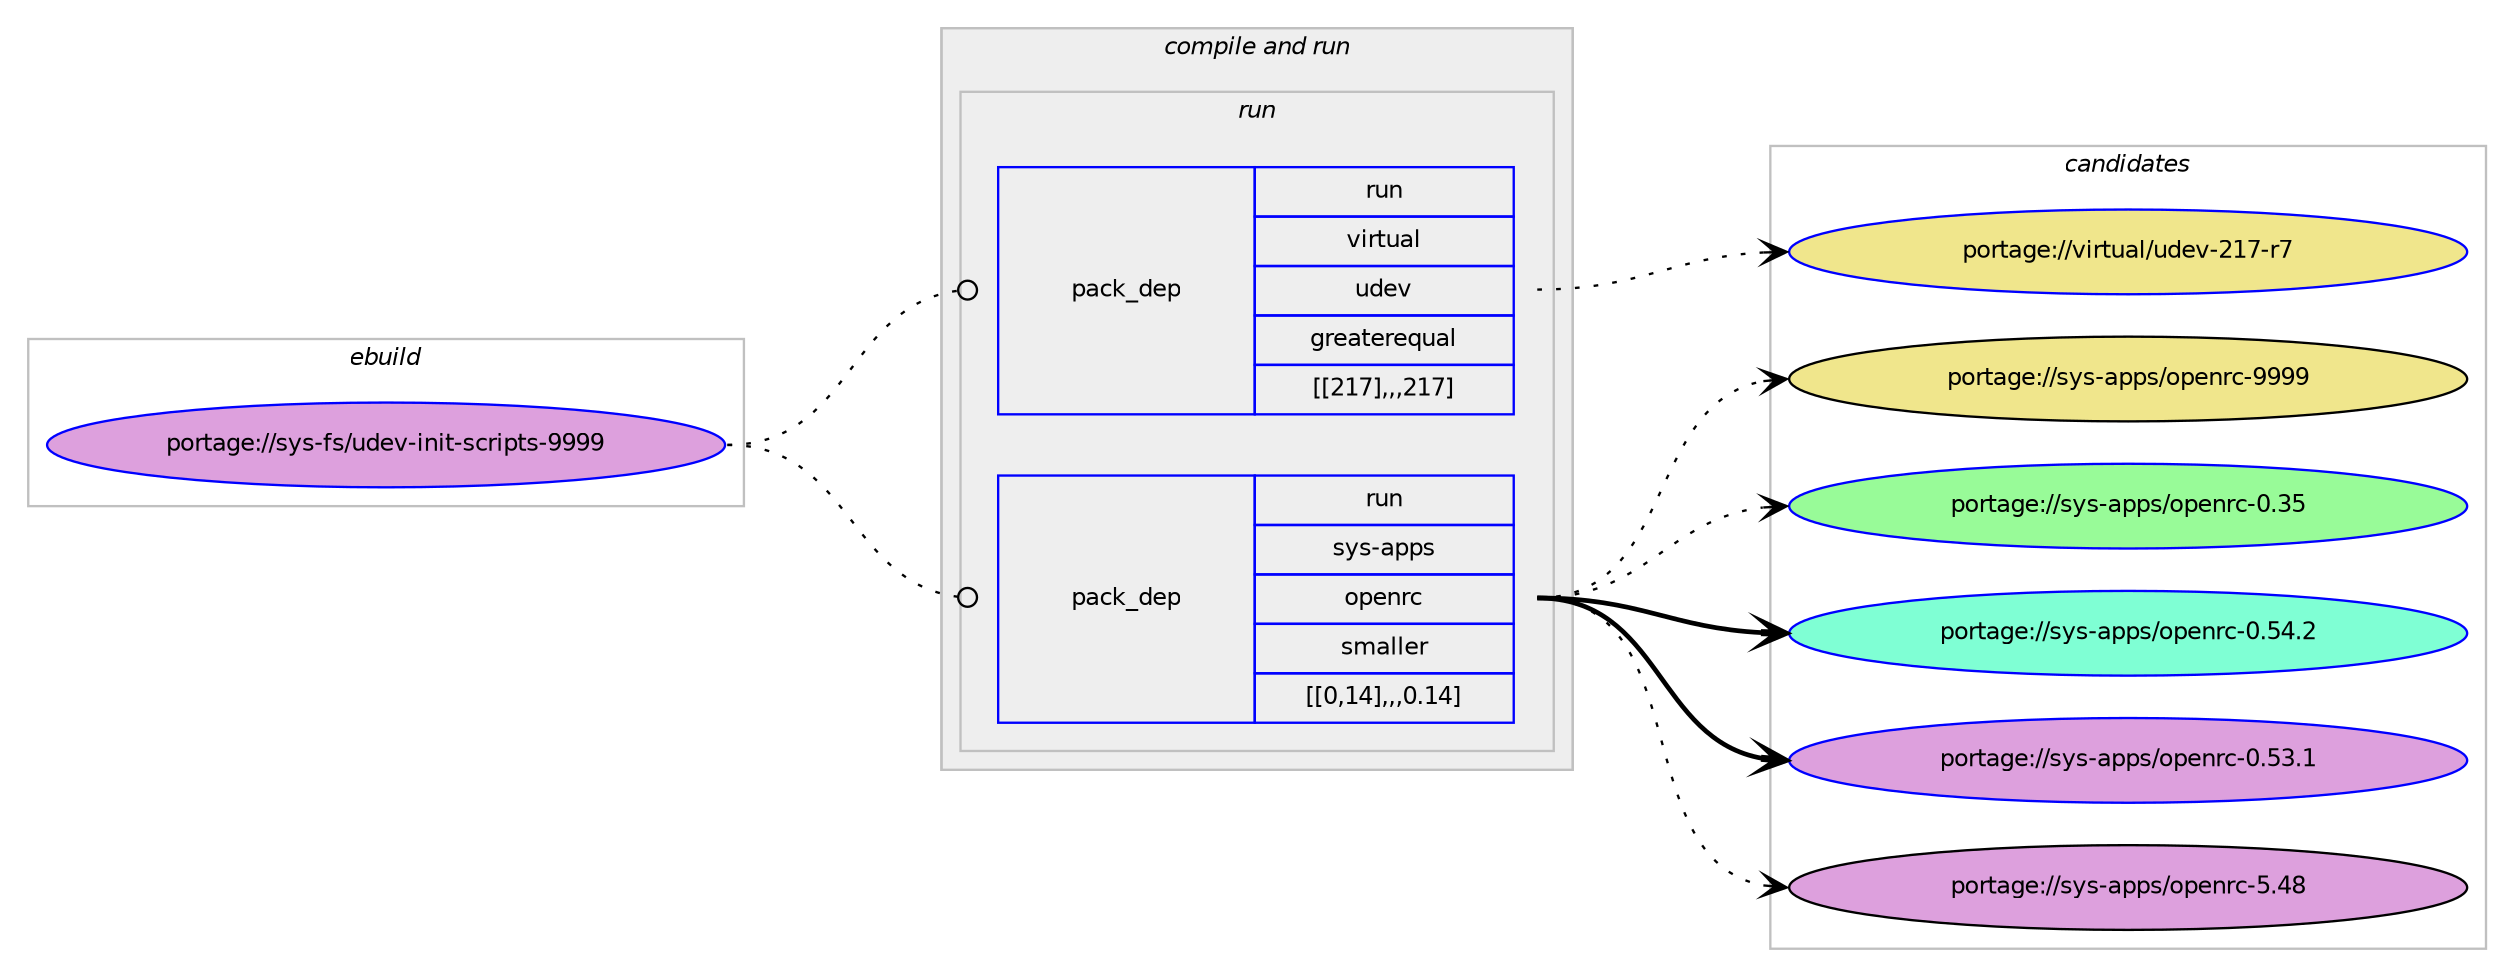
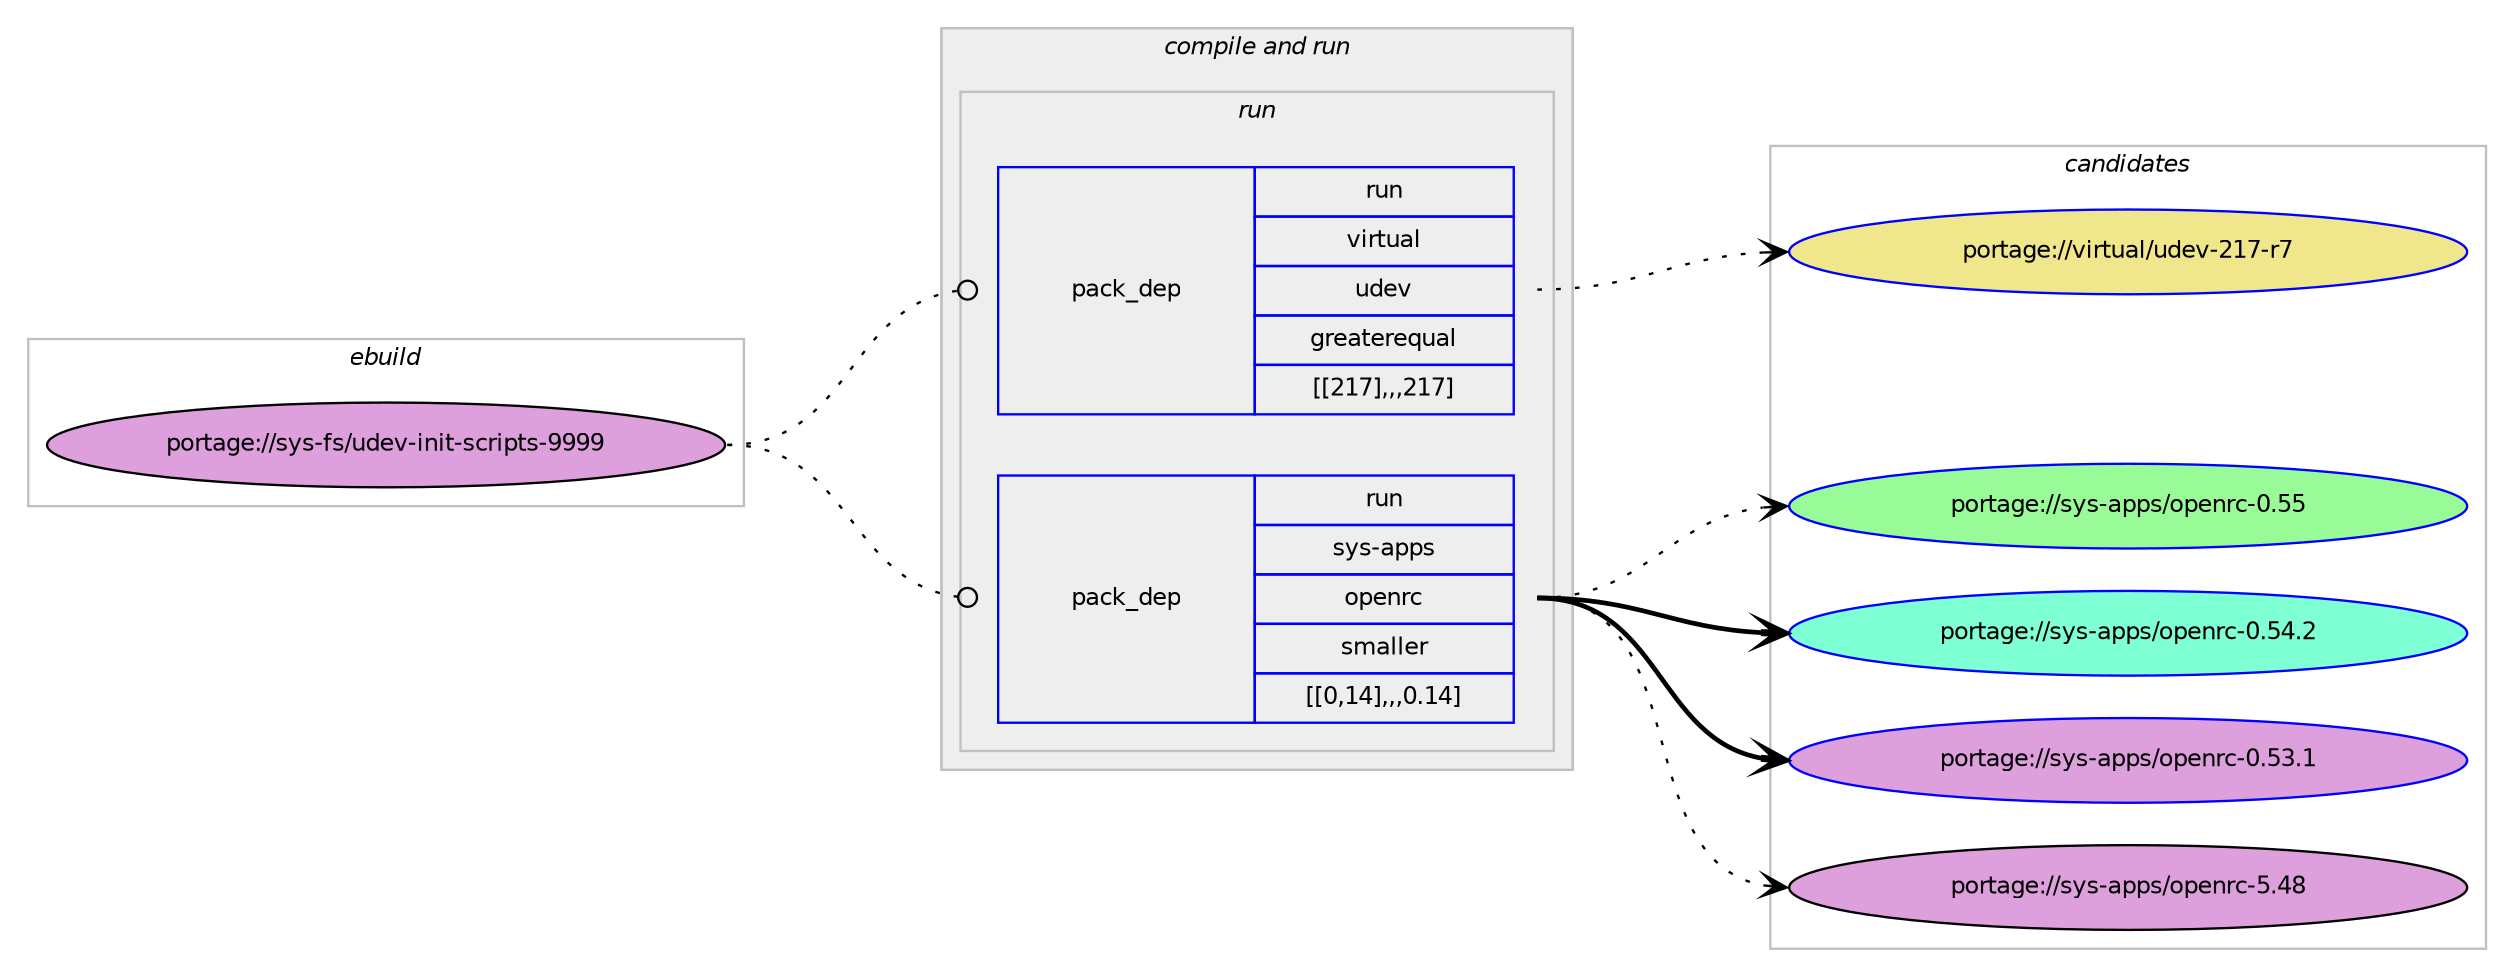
(2128, 379) -> none
(386, 445) -> (386, 445)
(2128, 506) -> (2128, 506)
